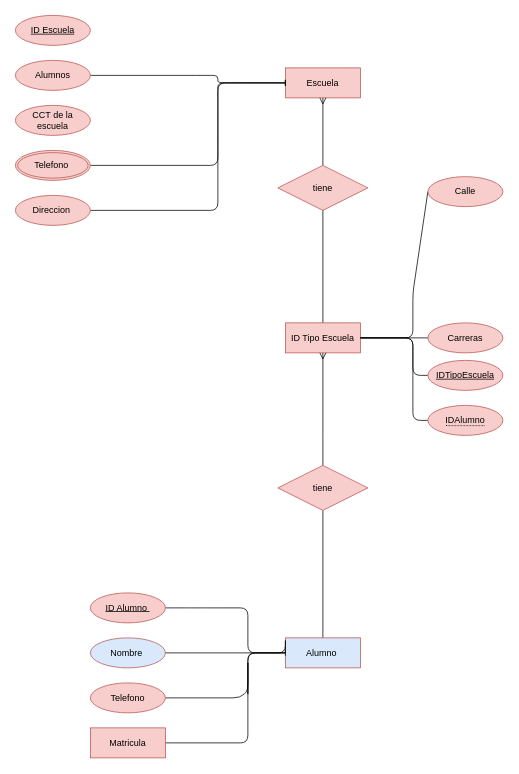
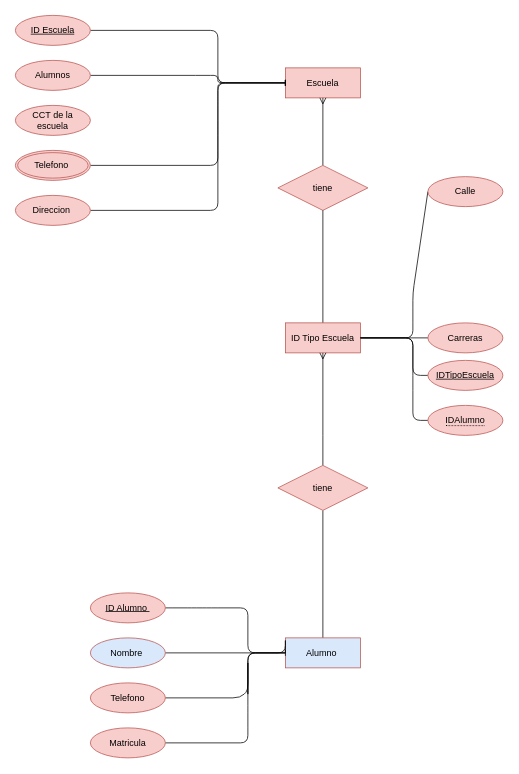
none -> (175, 30)
(128, 743) -> (128, 743)
